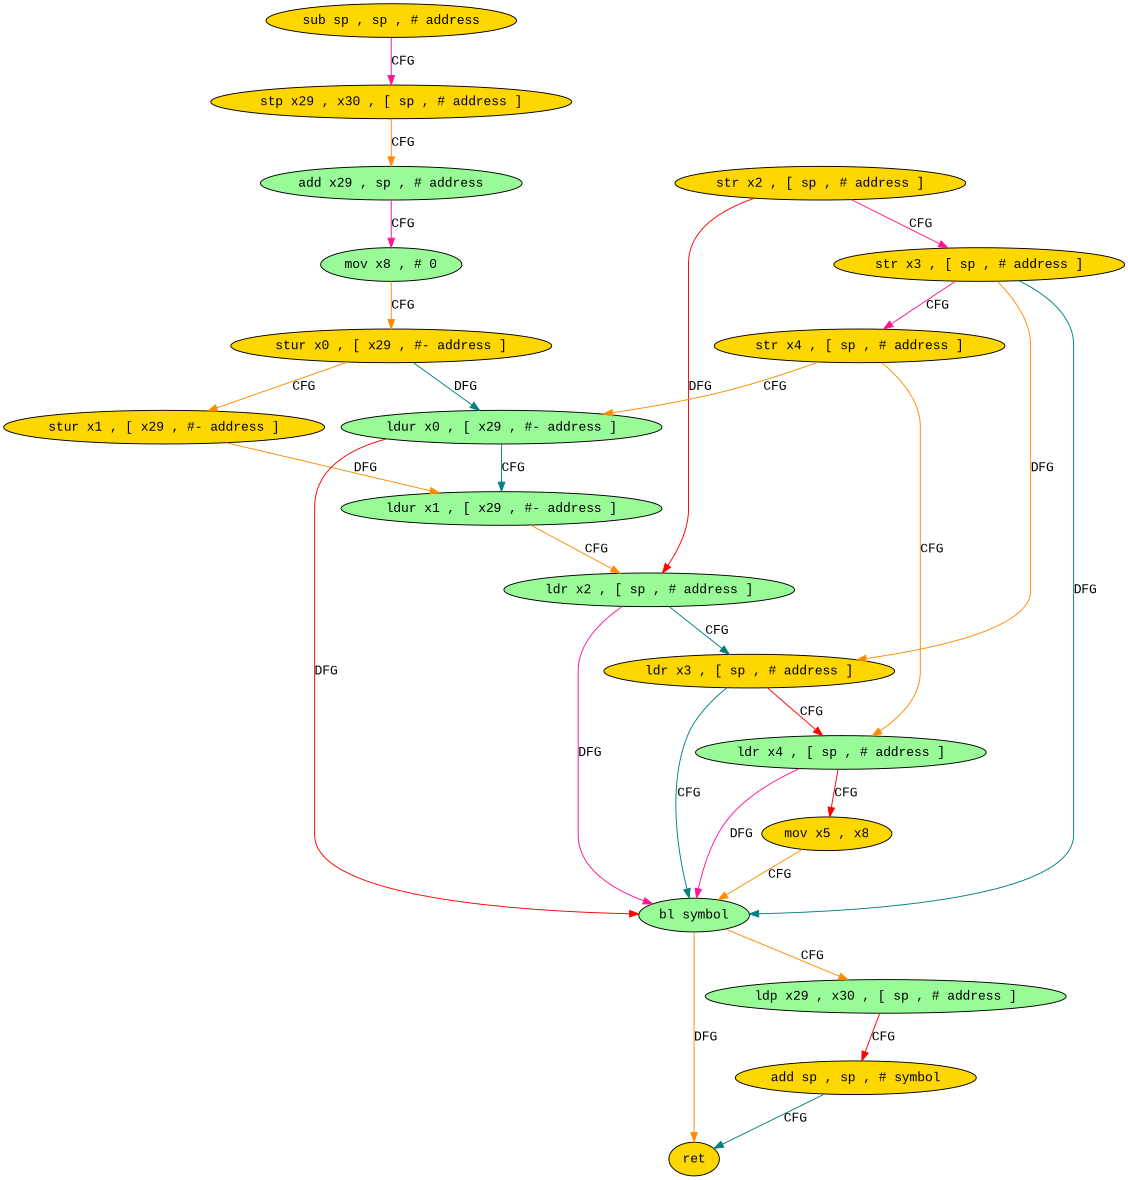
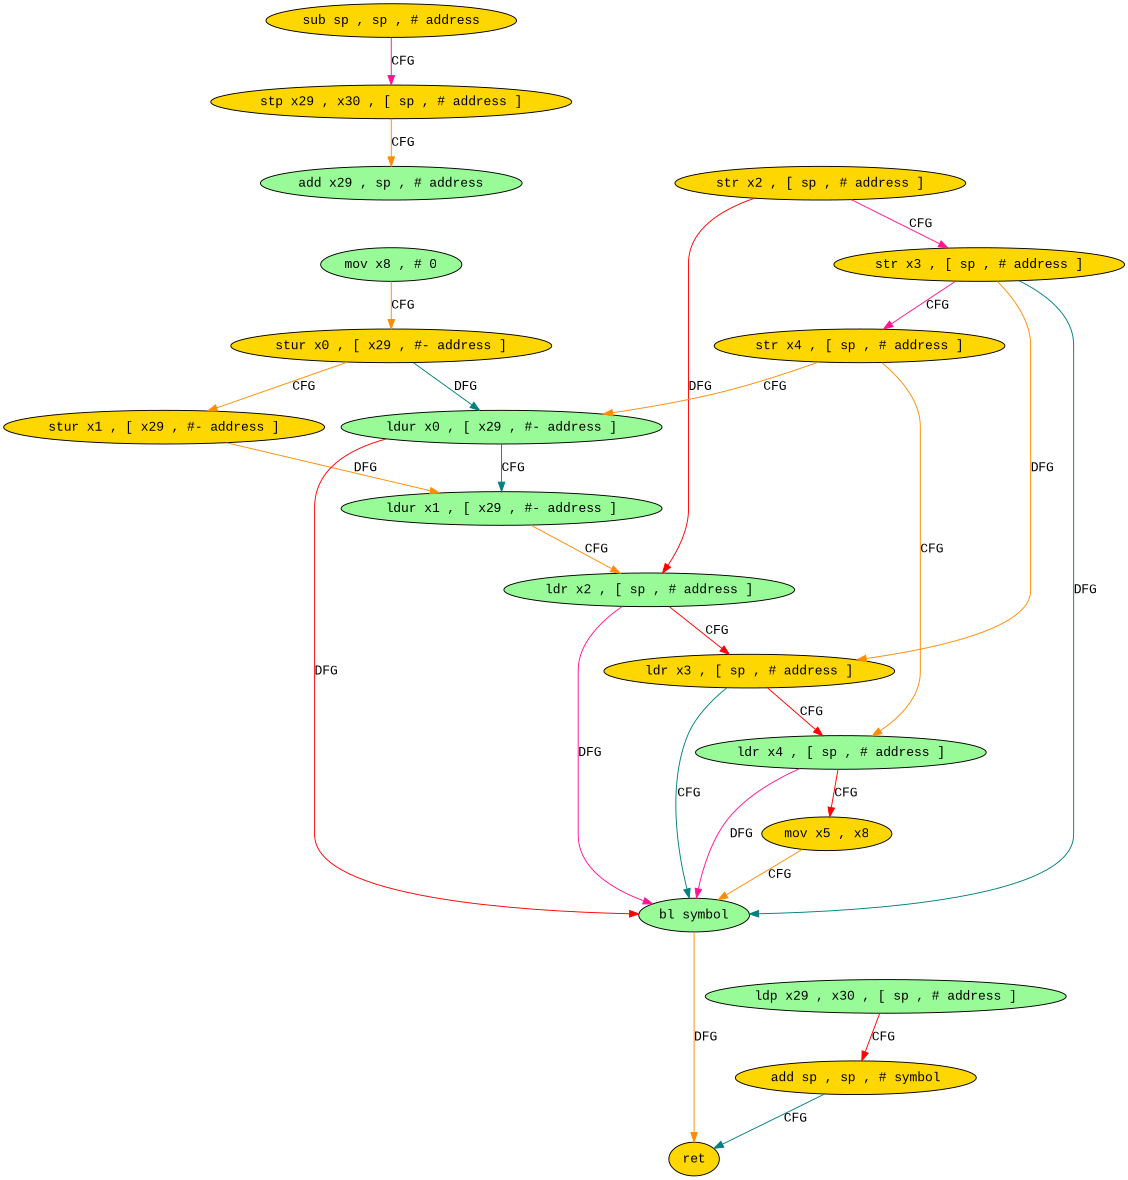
(391, 219) -> none
(696, 628) -> (696, 628)
(783, 953) -> none
